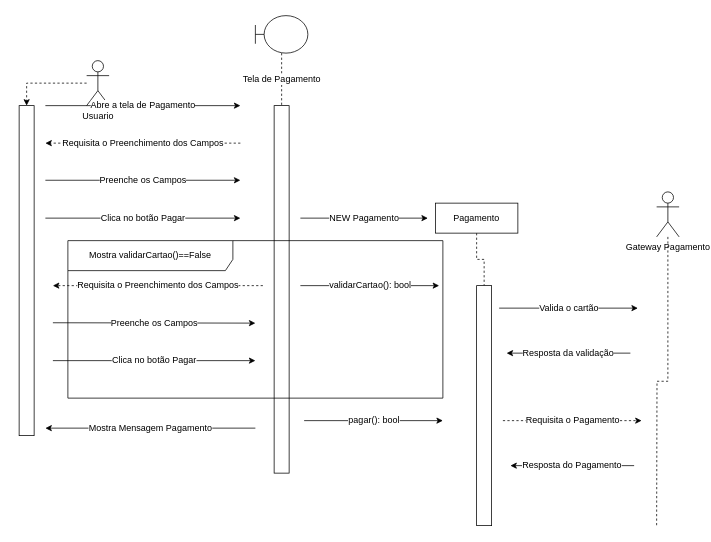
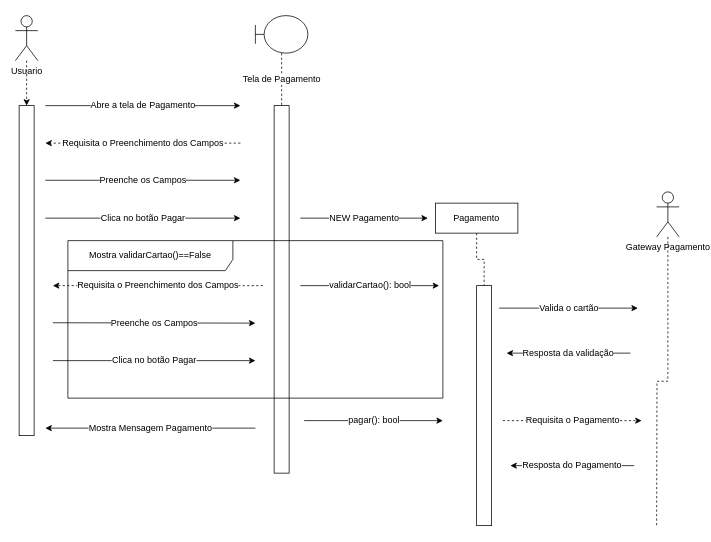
(98, 83) -> (27, 38)
